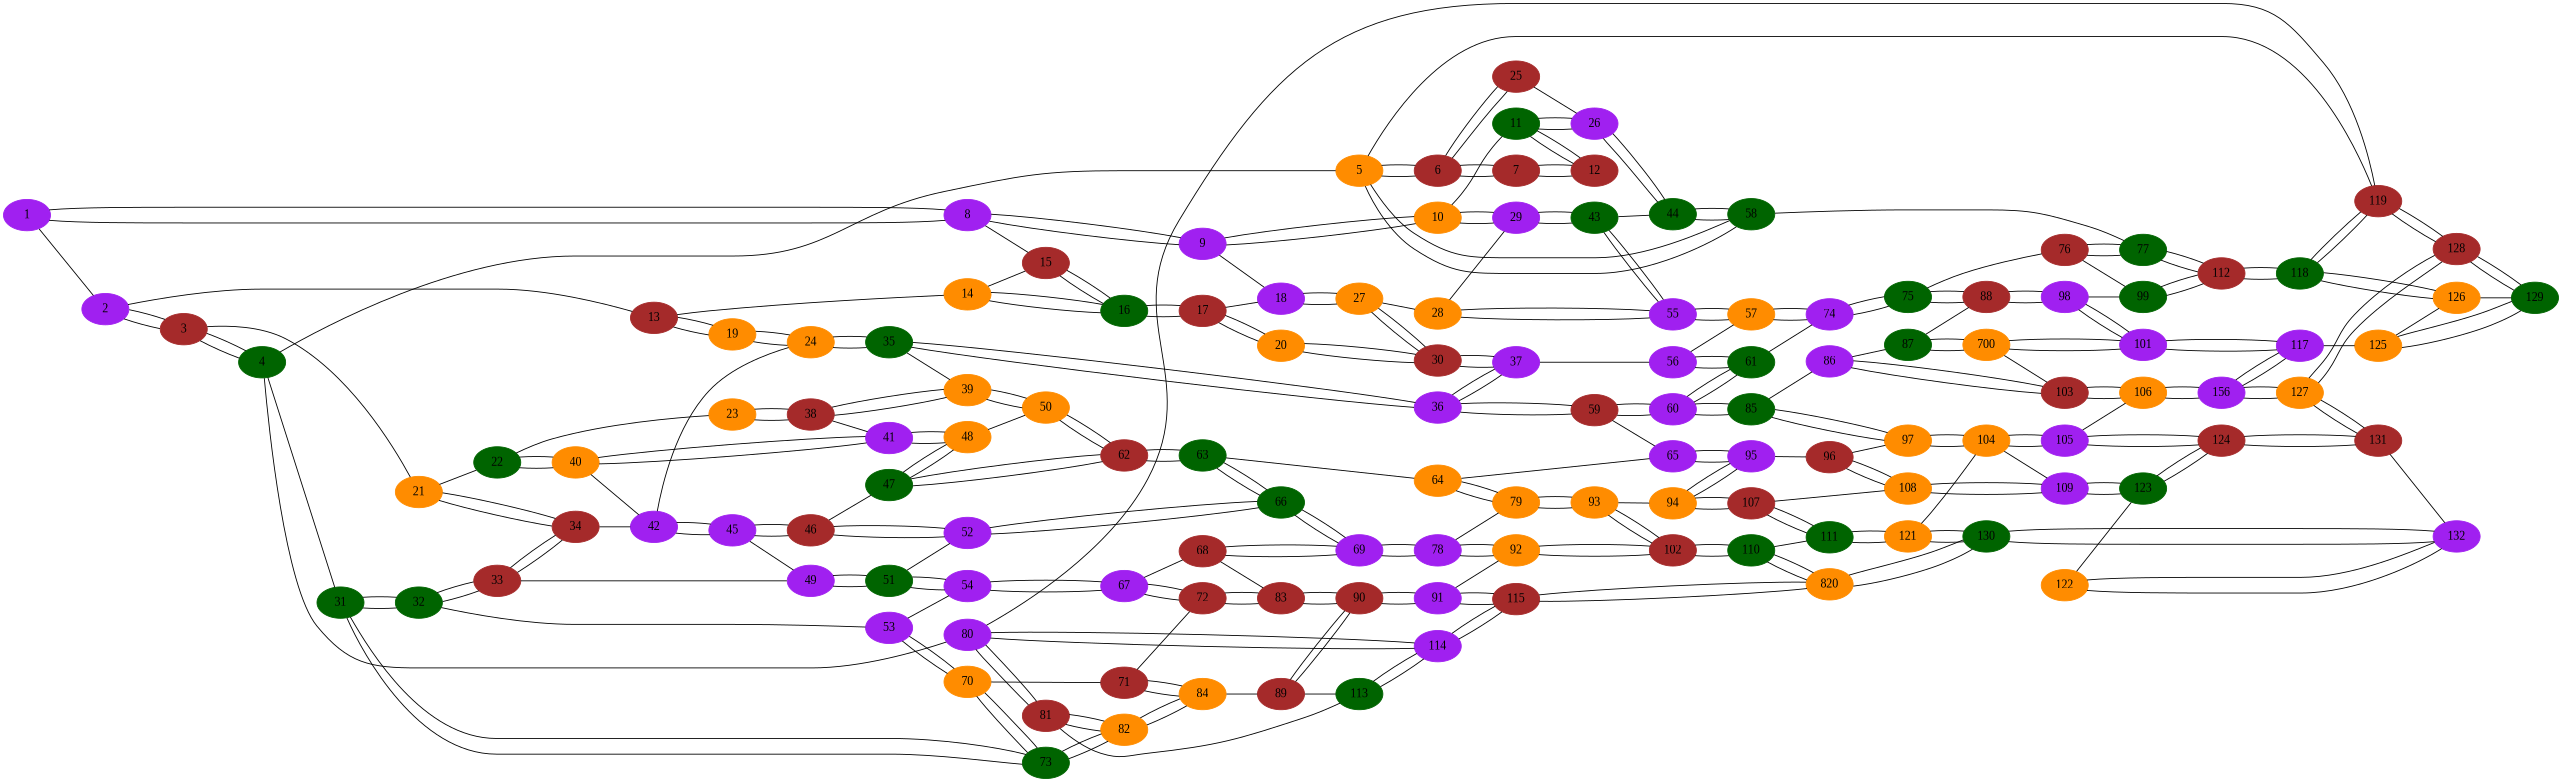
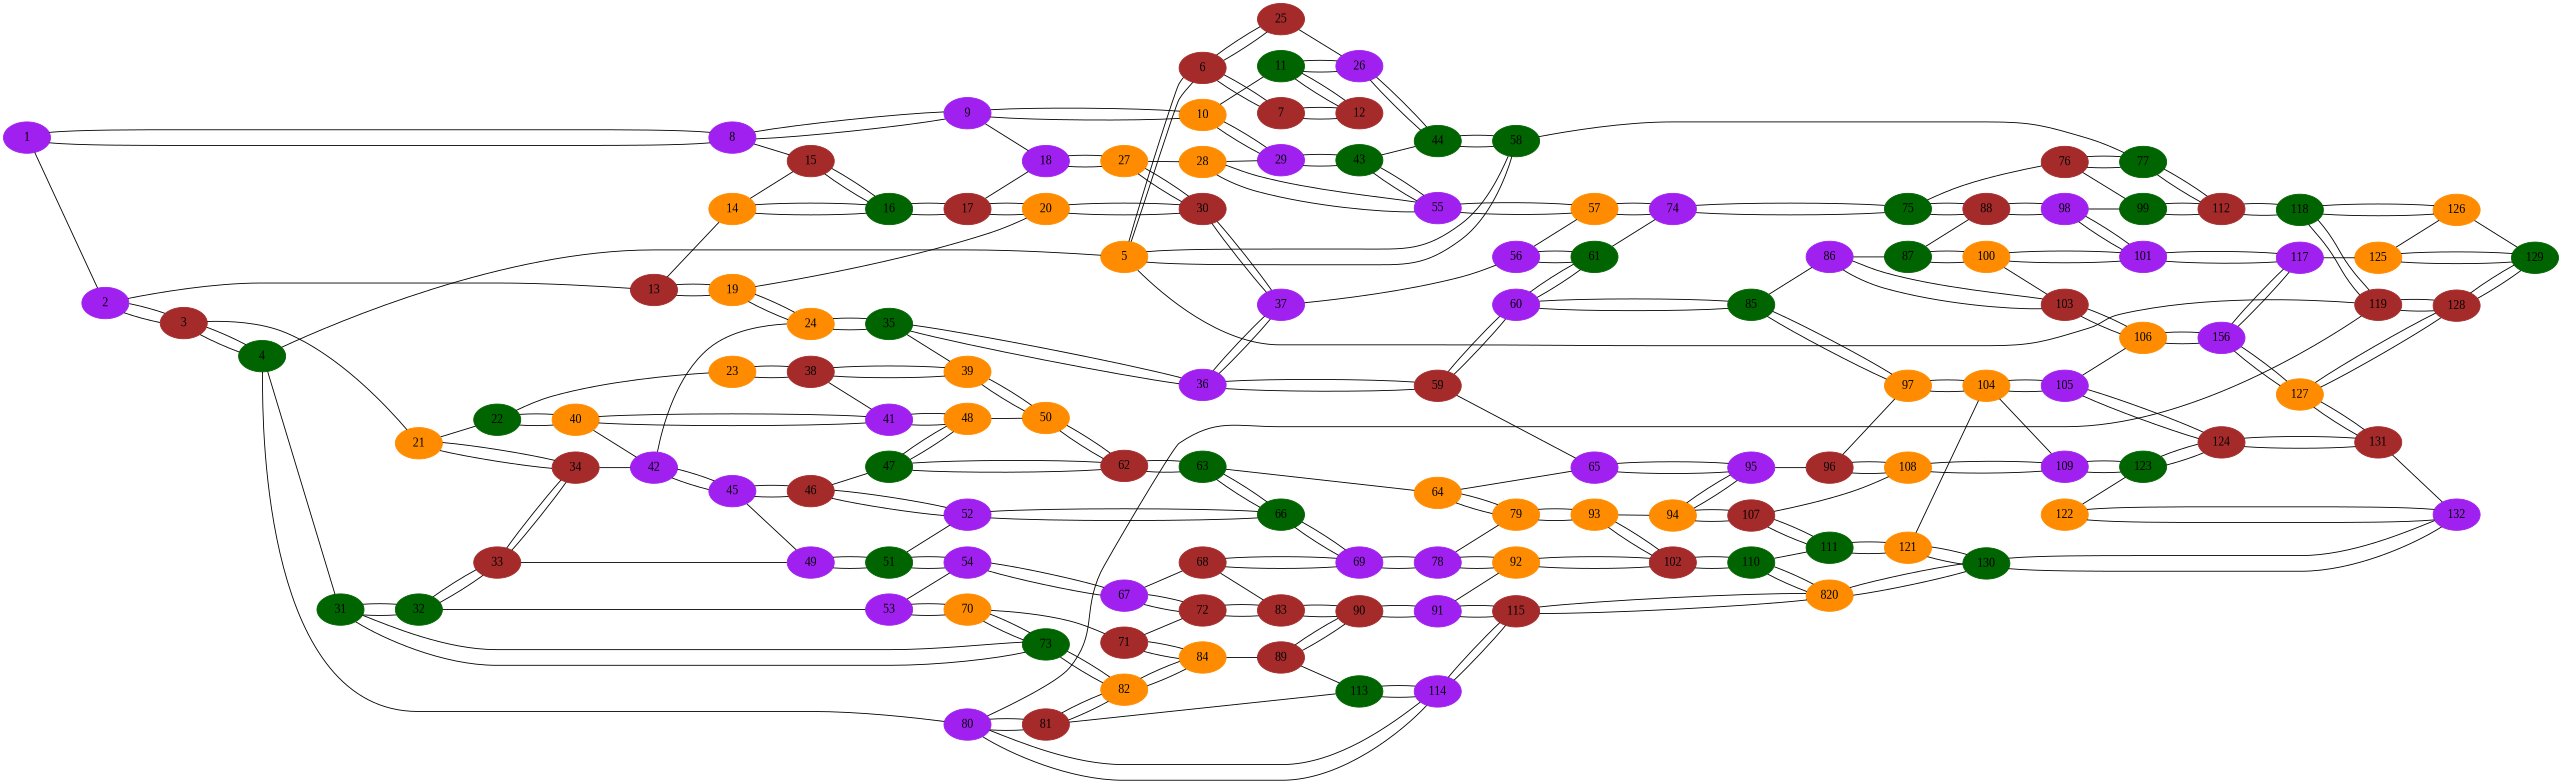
none -> (893, 259)
(1986, 345) -> (1986, 257)
